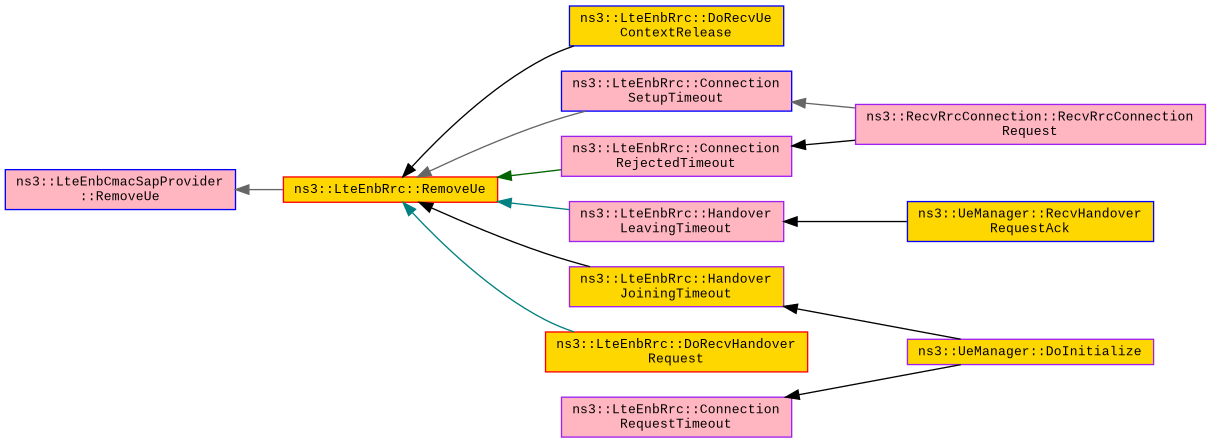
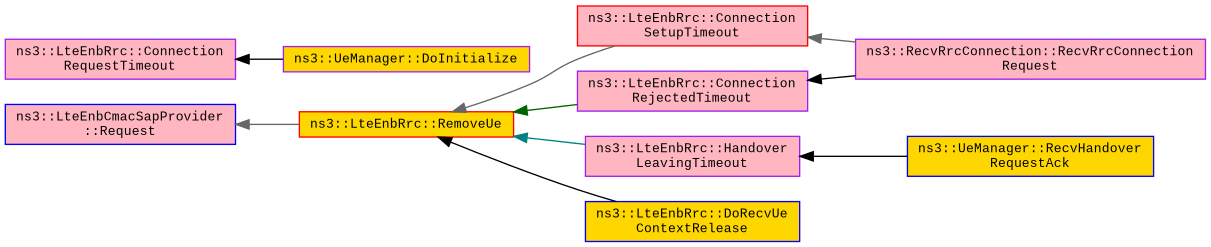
(677, 91) -> (693, 26)
(120, 190) -> (120, 124)
(677, 287) -> none
(677, 352) -> none
